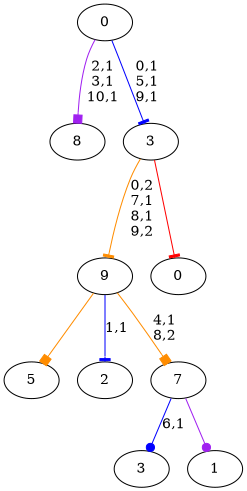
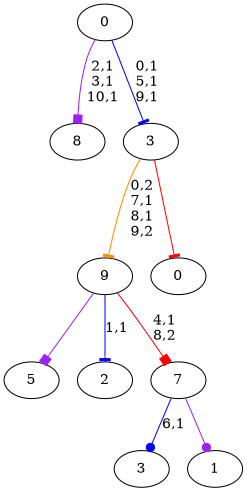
(140, 323) -> (140, 323)
(71, 324) -> (71, 324)
